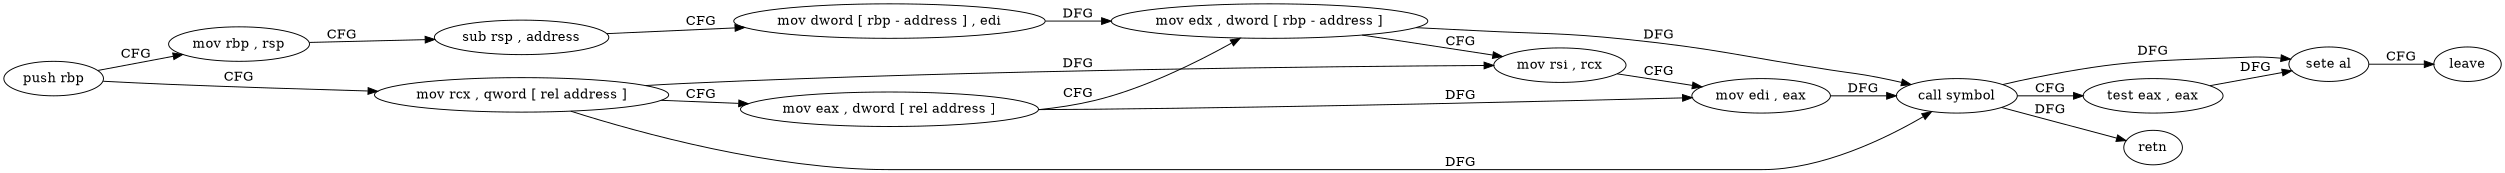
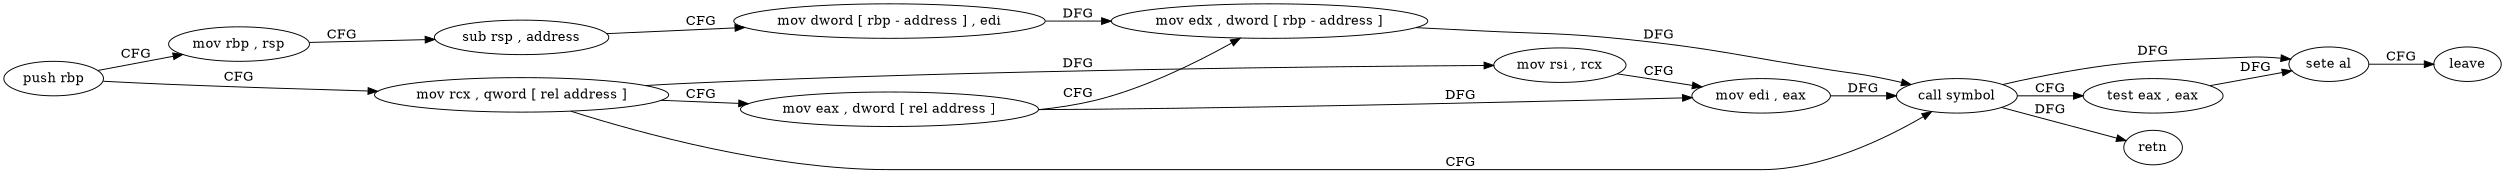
(1427, 45) -> none
(1461, 162) -> (1461, 162)
